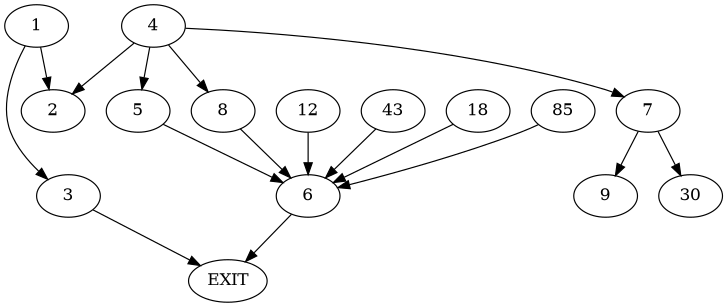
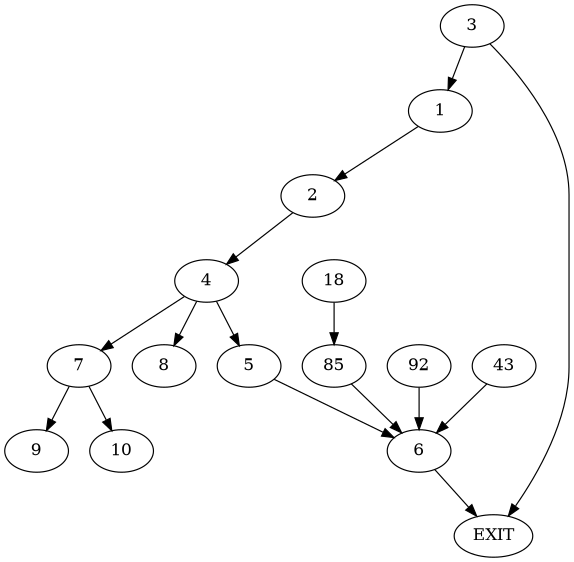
(108, 65) -> (264, 235)
(308, 111) -> (419, 366)
(7, 112) -> (459, 63)
(261, 149) -> none
(399, 151) -> (334, 318)
(691, 196) -> (122, 451)
